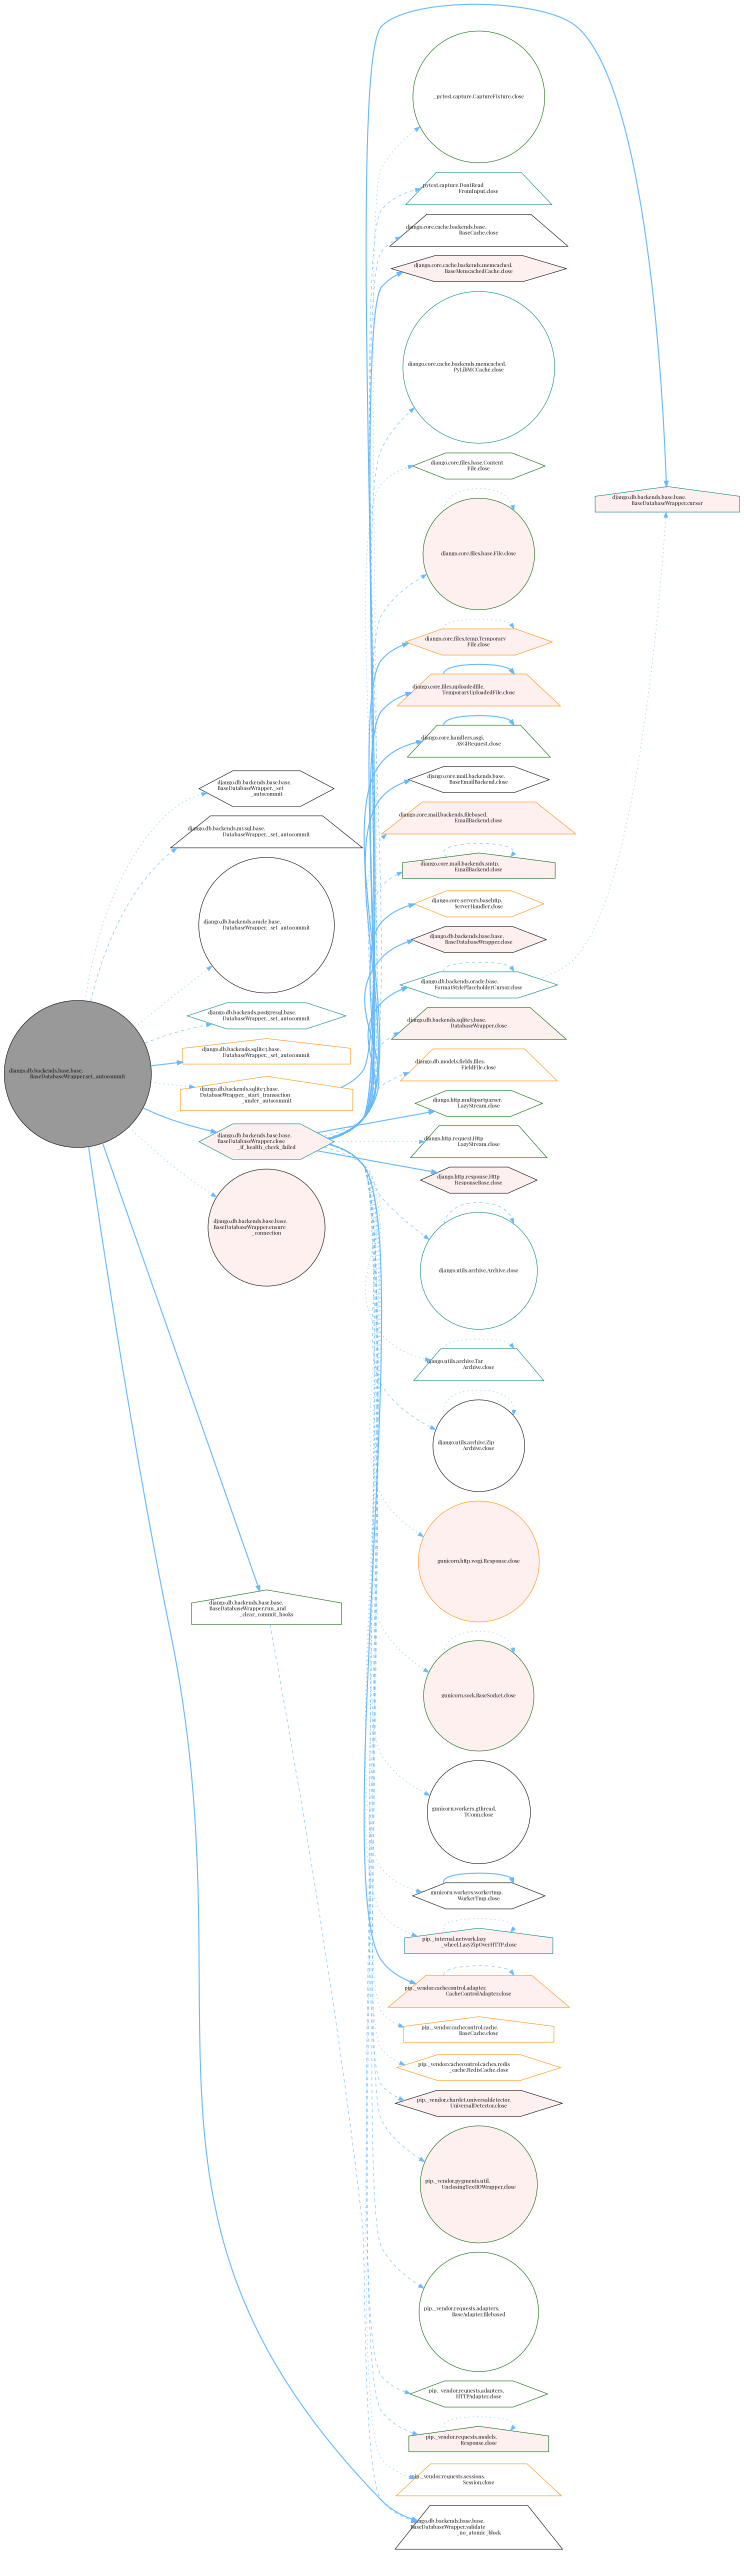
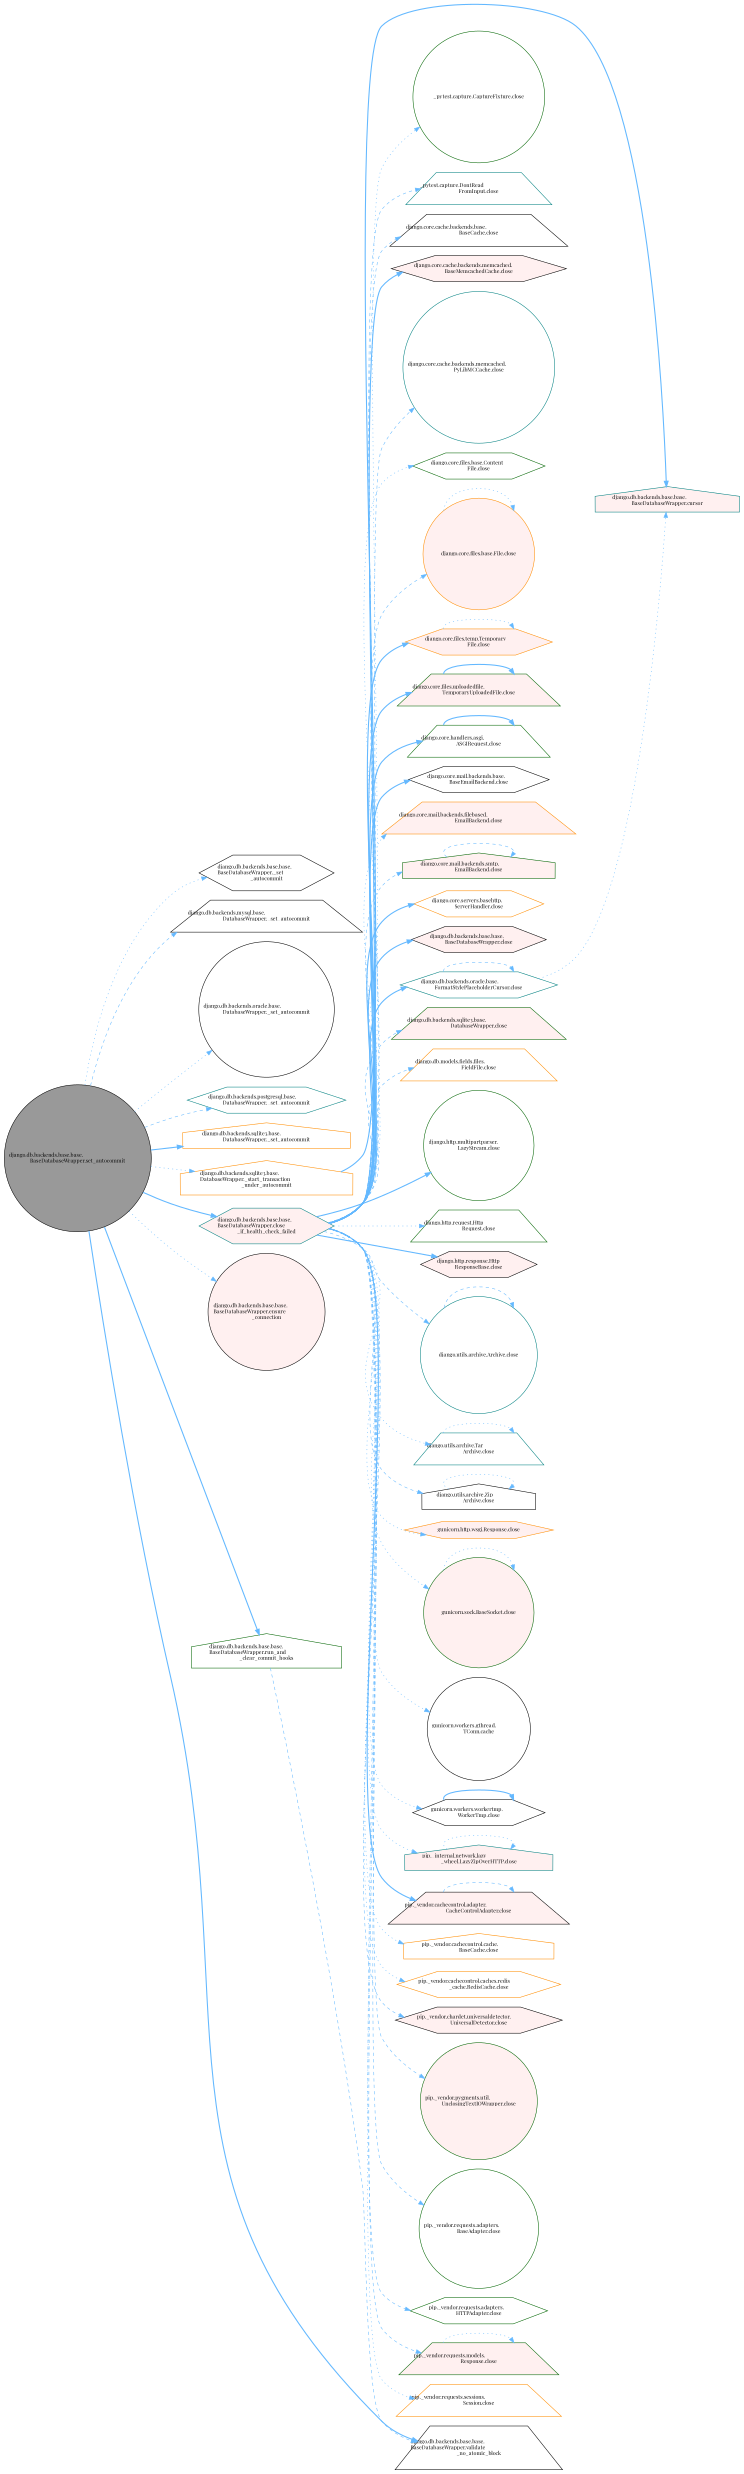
(479, 554) -> (479, 554)
(479, 690) -> (479, 690)
(479, 1103) -> (479, 1145)
(479, 1142) -> (479, 1226)
(479, 1446) -> (479, 1498)
(479, 1561) -> (479, 1530)
(479, 1812) -> (479, 1729)
(479, 1991) -> (479, 1908)
(479, 2312) -> (479, 2229)
(479, 2440) -> (479, 2359)
